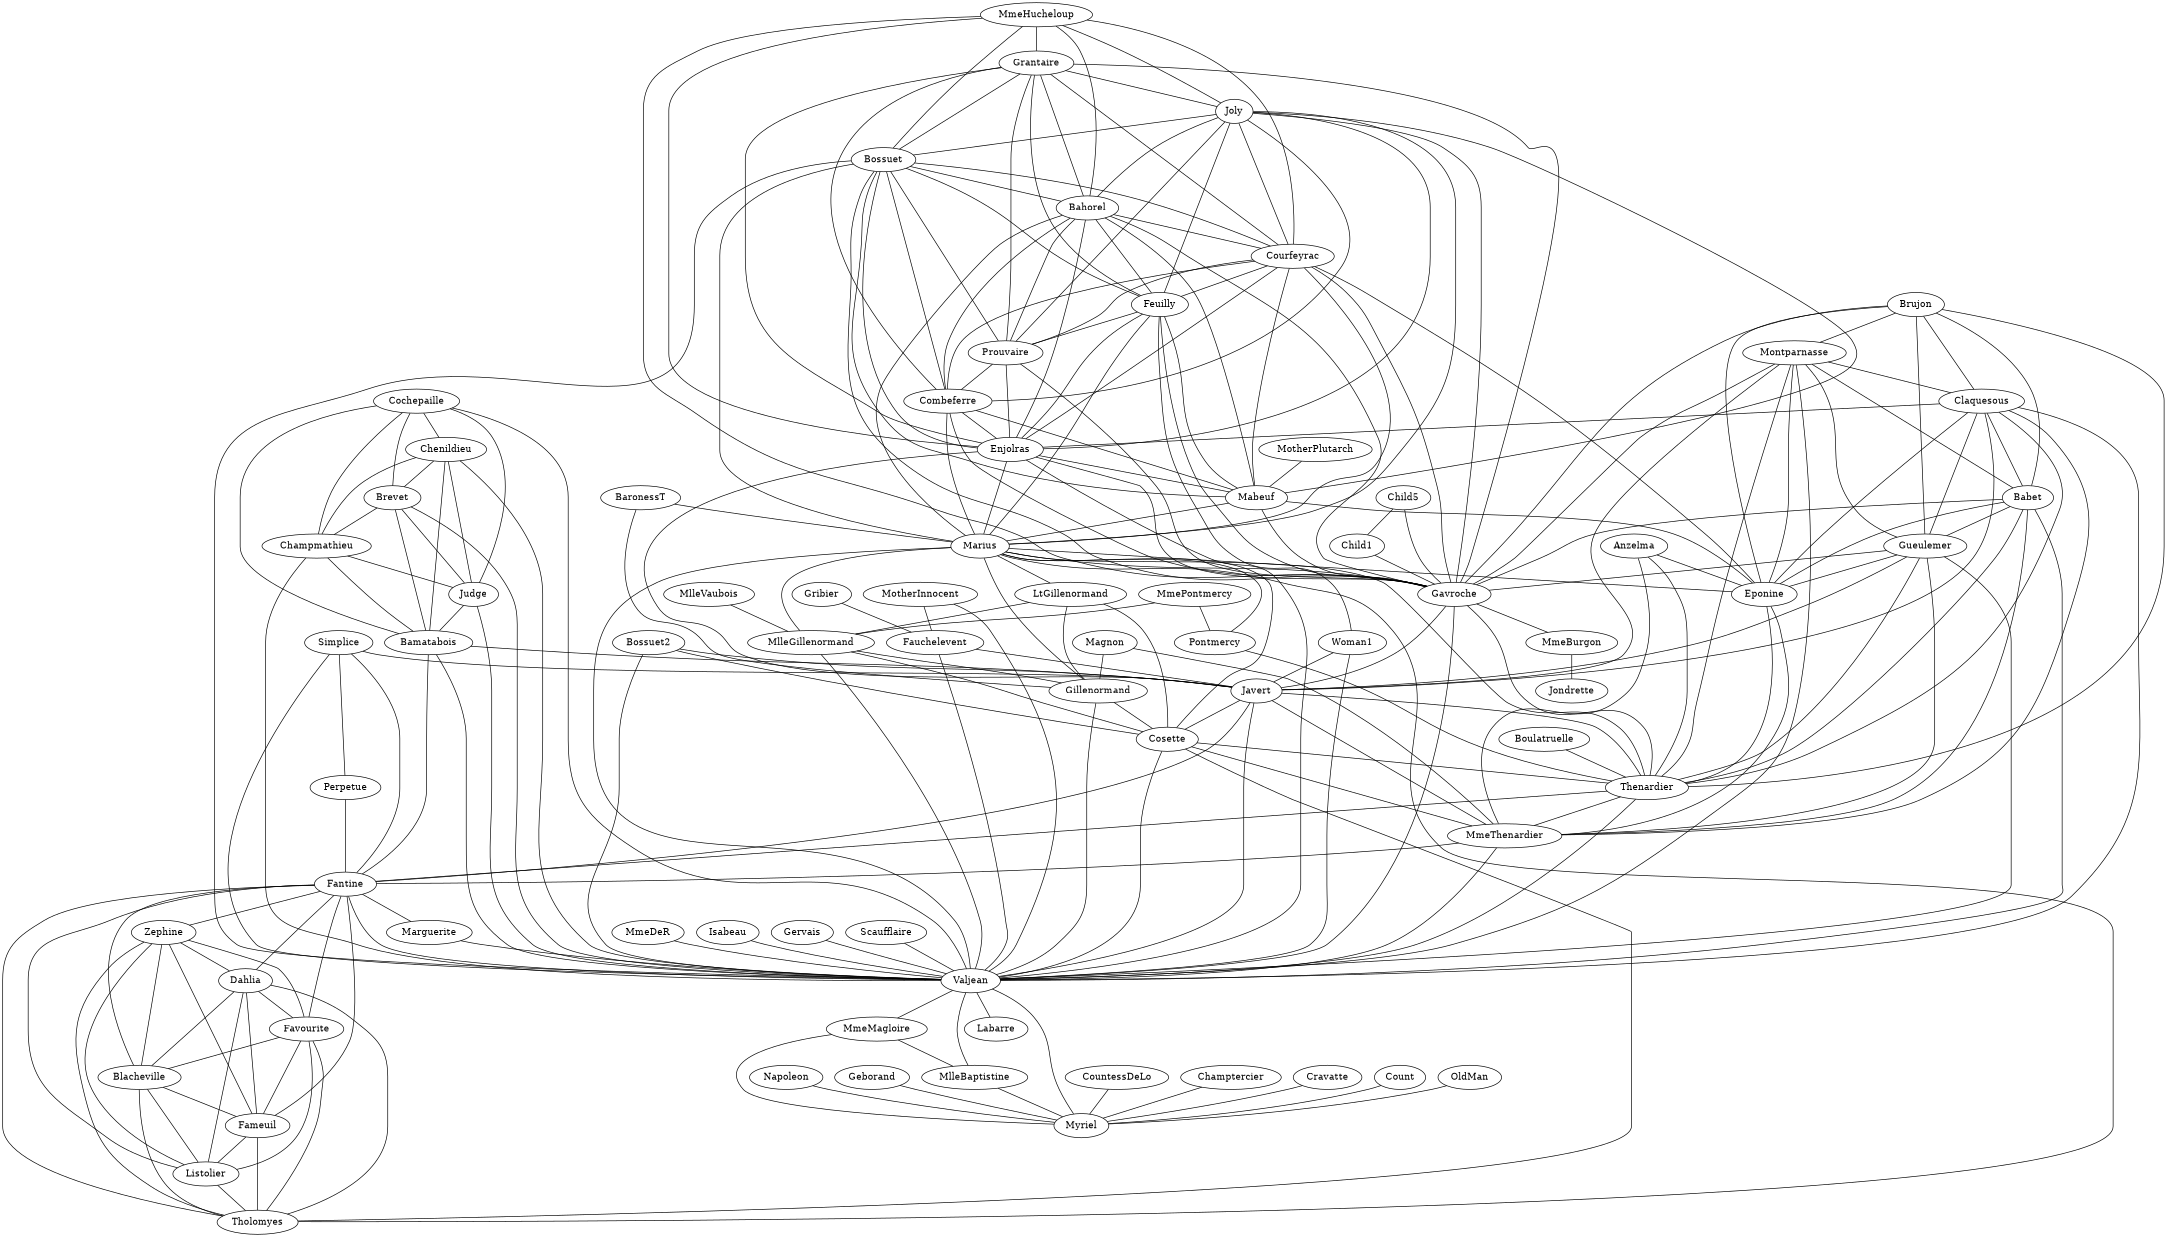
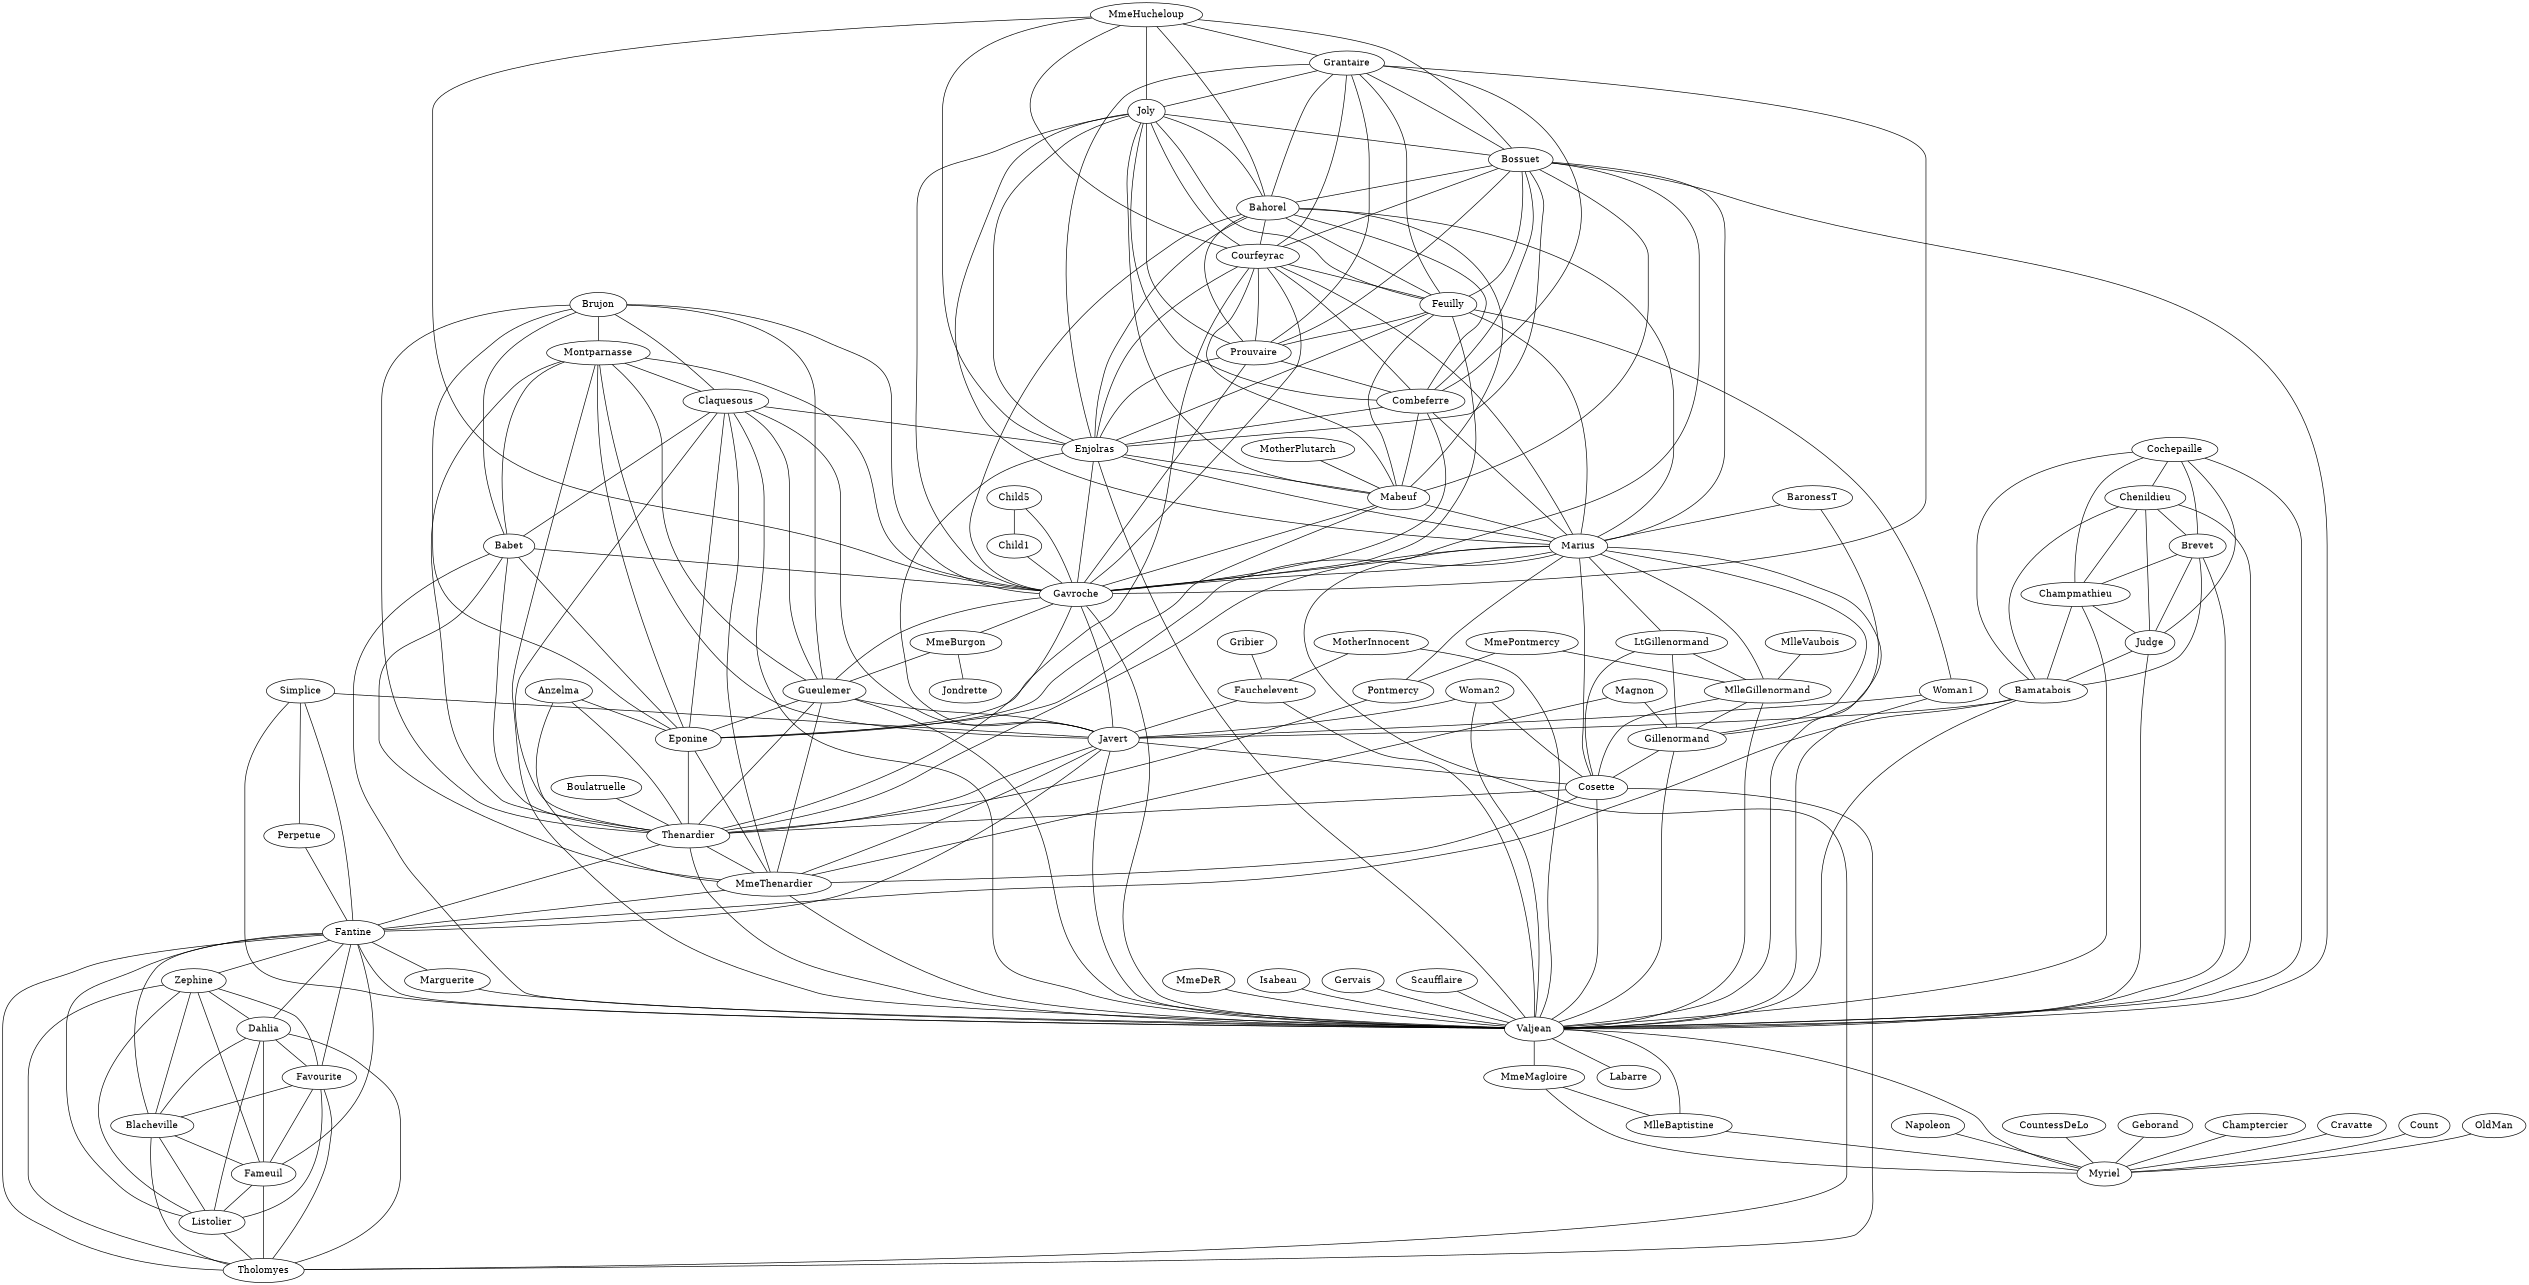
(1978, 521) -> (890, 667)
(649, 643) -> (1480, 691)
